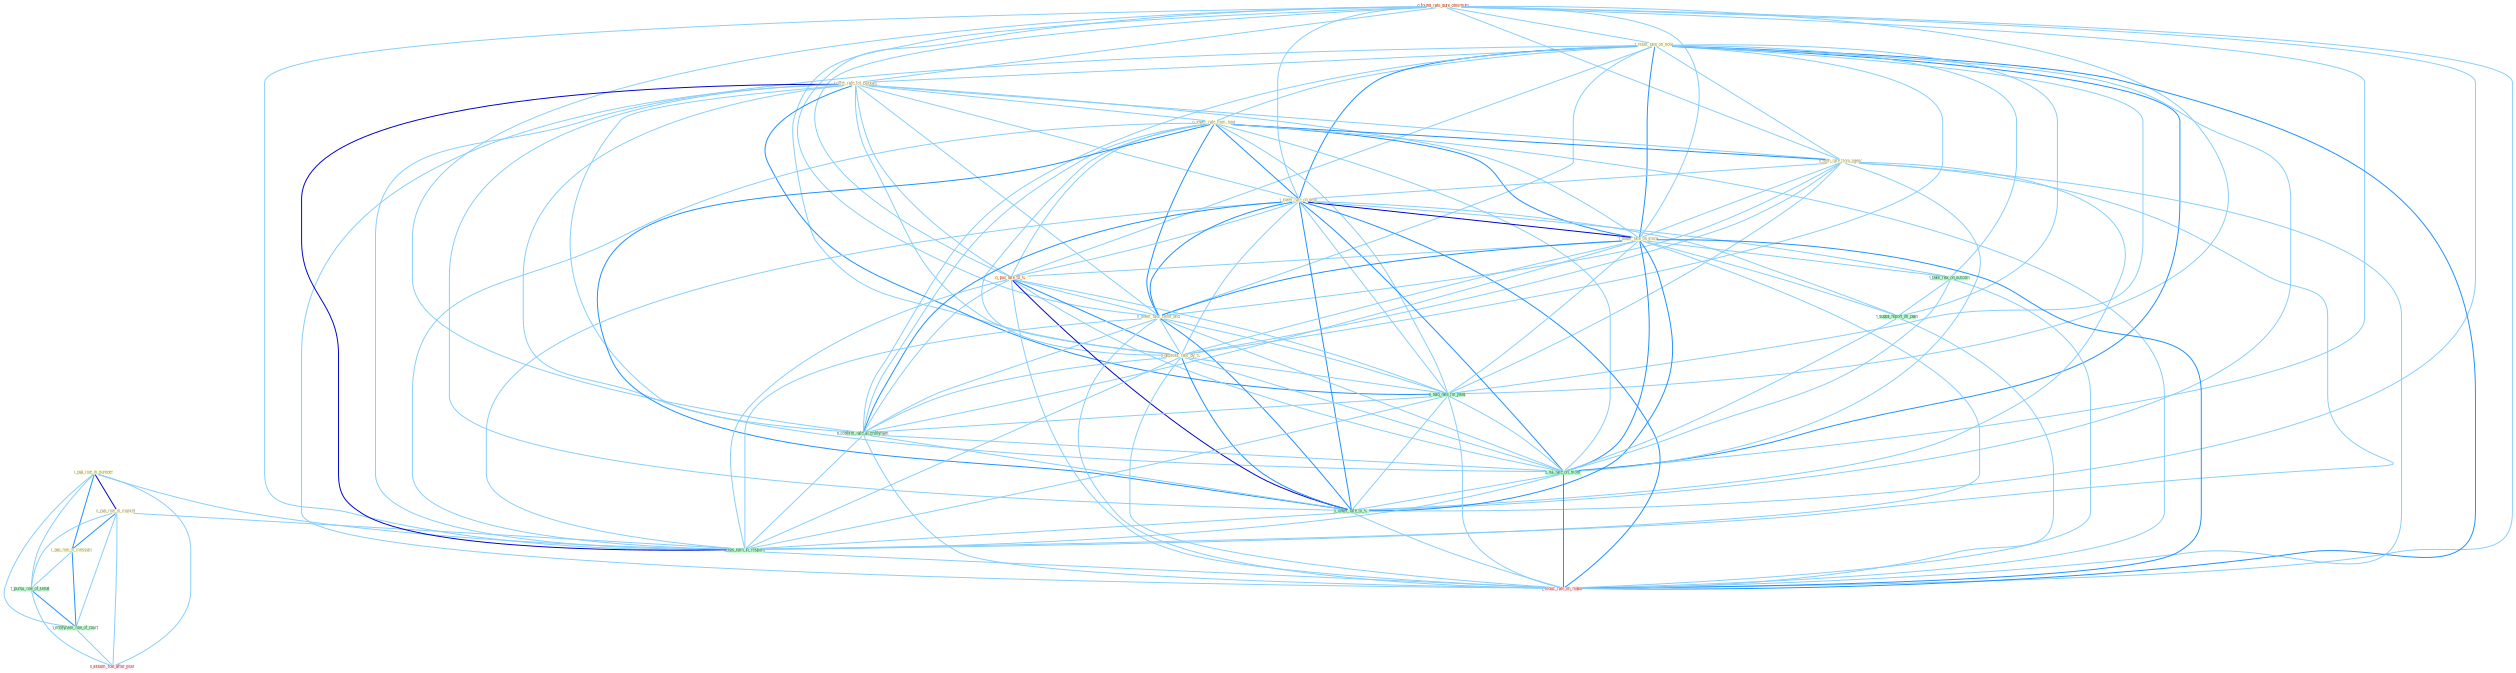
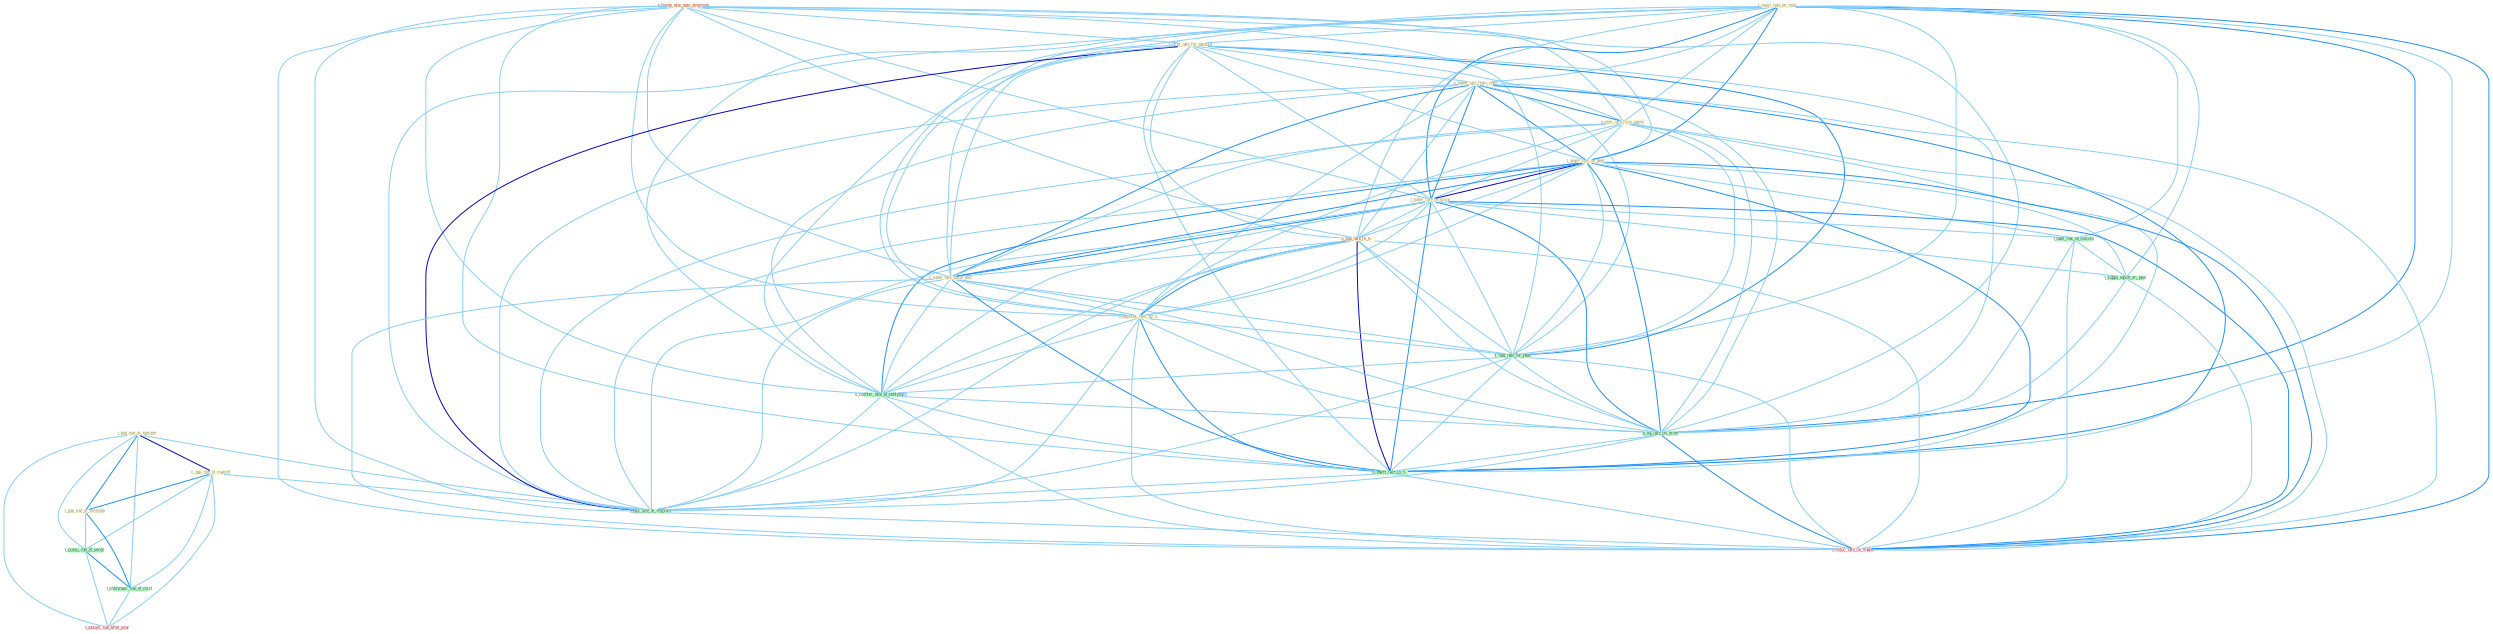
(1549, 25) -> none
(1448, 395) -> (1513, 356)
(1564, 472) -> (1661, 434)
(745, 550) -> (651, 511)
(514, 555) -> none
